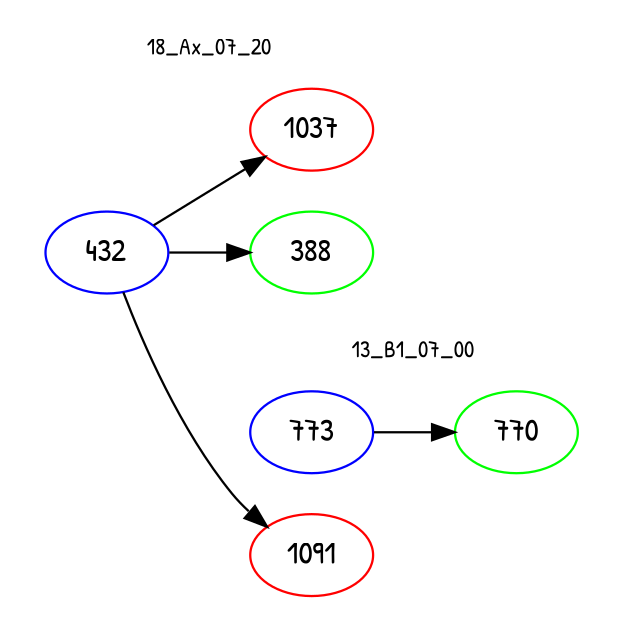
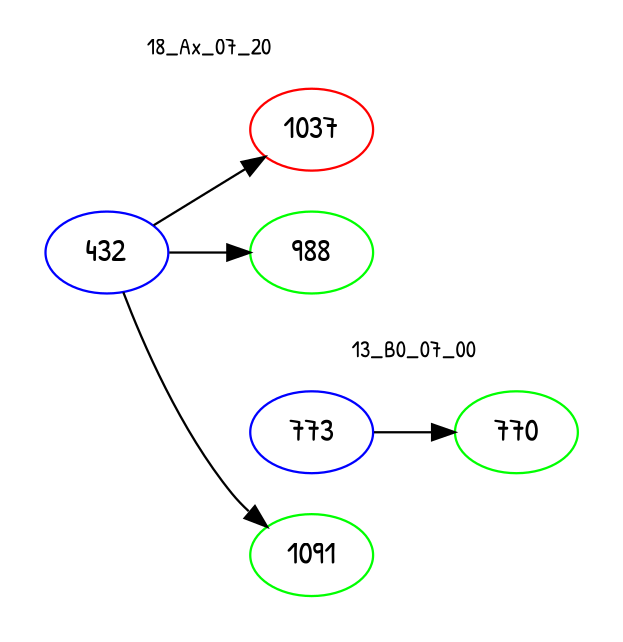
(312, 253) -> (312, 253)
(414, 351) -> (414, 351)
(312, 555) -> (312, 555)
